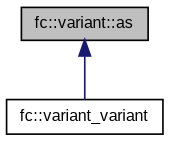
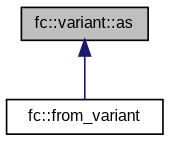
(85, 117) -> (85, 117)
